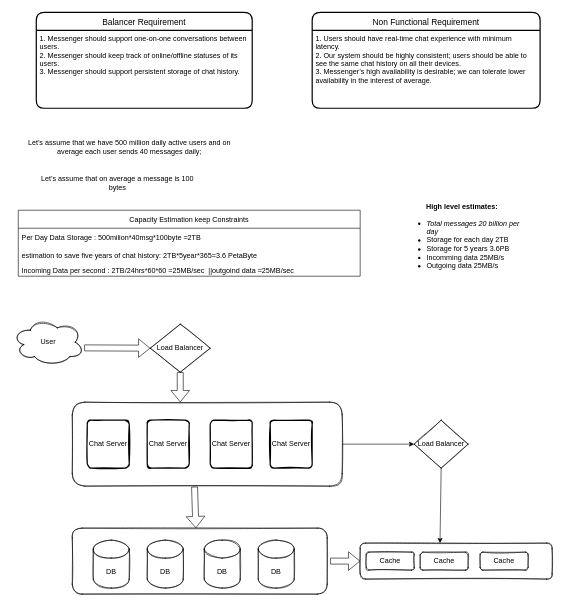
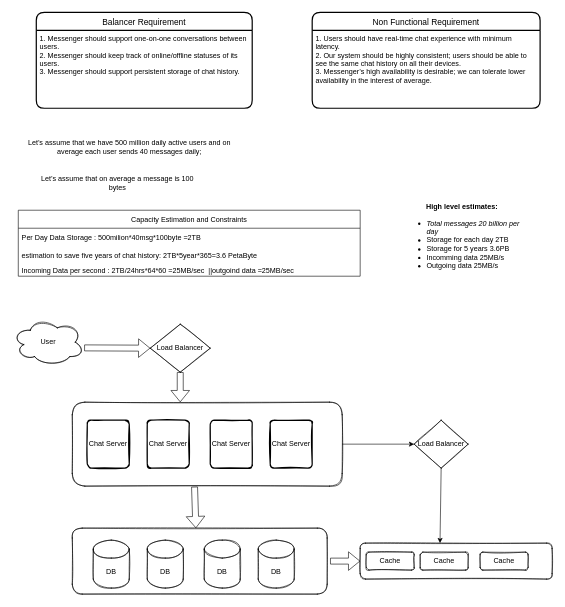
(189, 220) -> (189, 220)
(168, 271) -> (168, 271)
